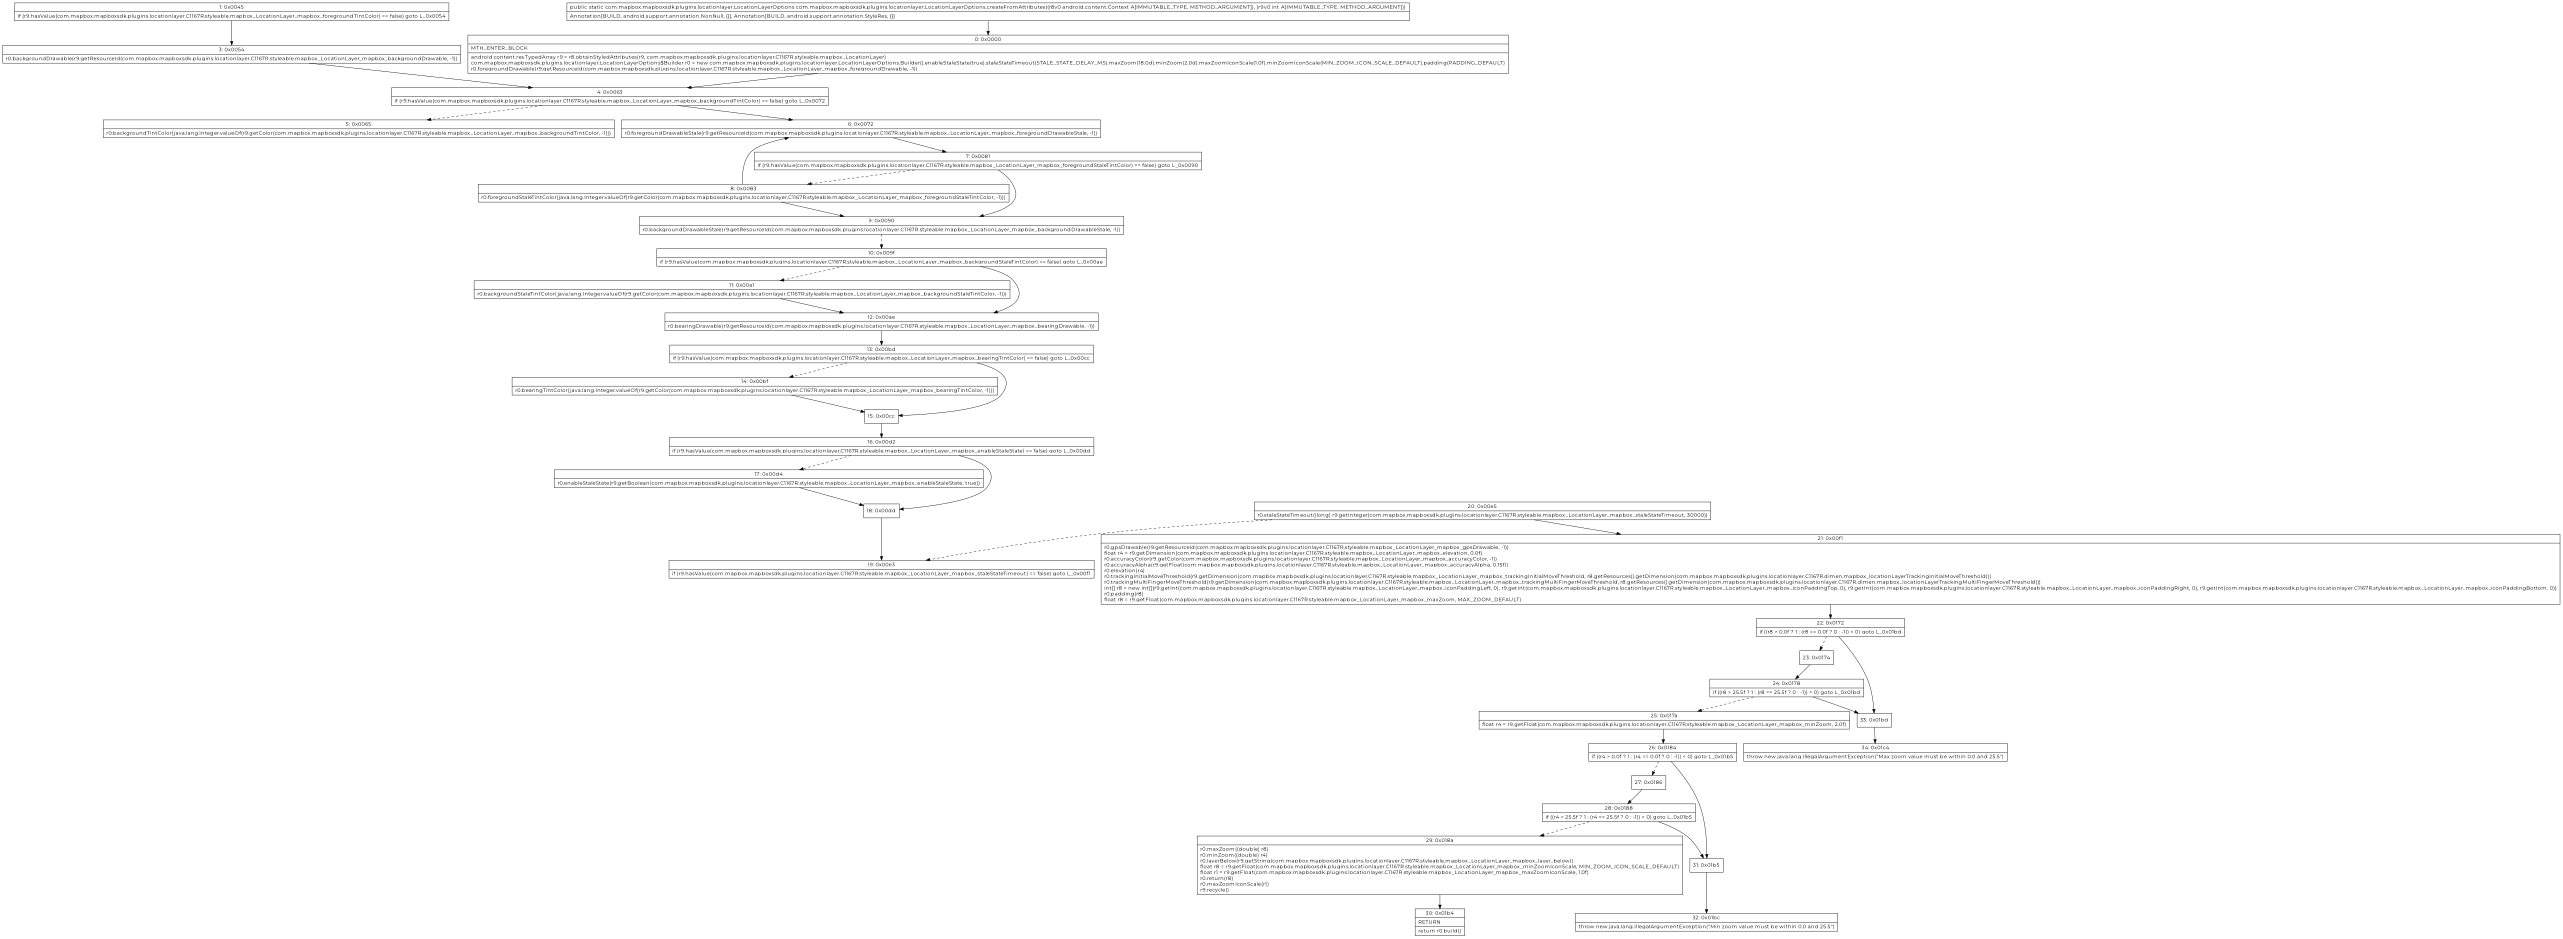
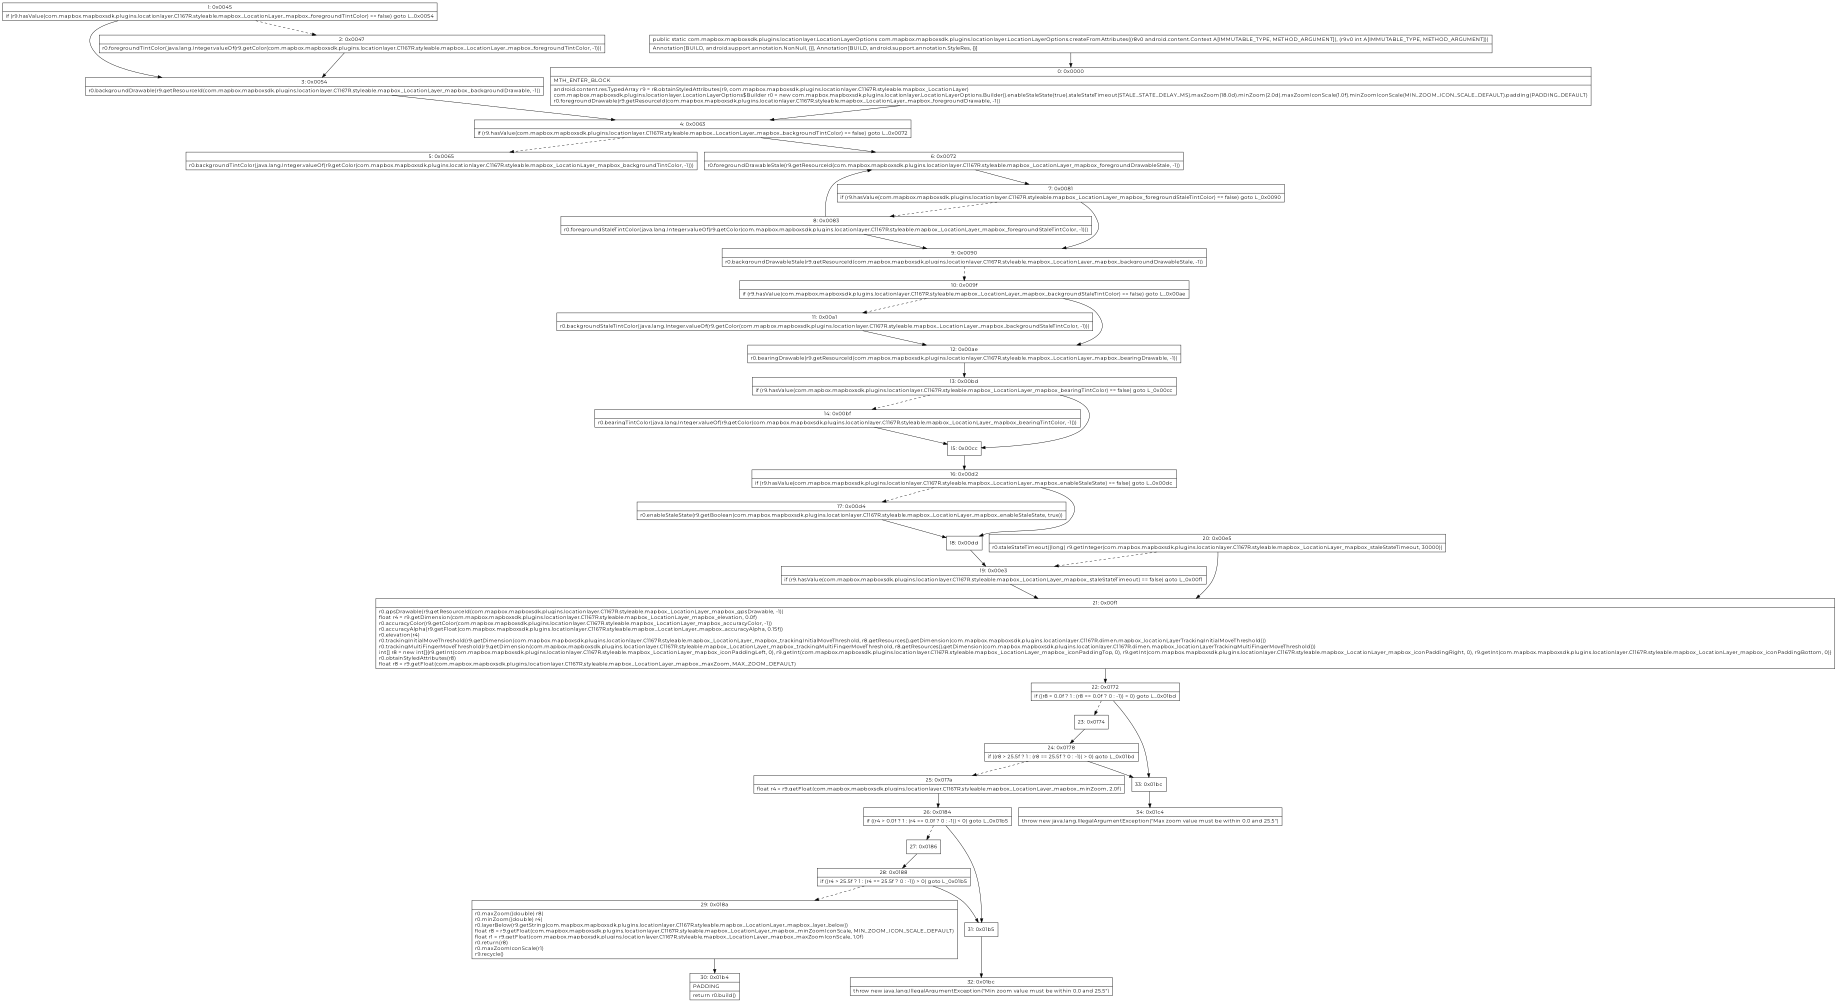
none -> (352, 44)
none -> (1022, 590)
(1124, 594) -> (418, 658)
(1430, 922) -> (706, 986)
